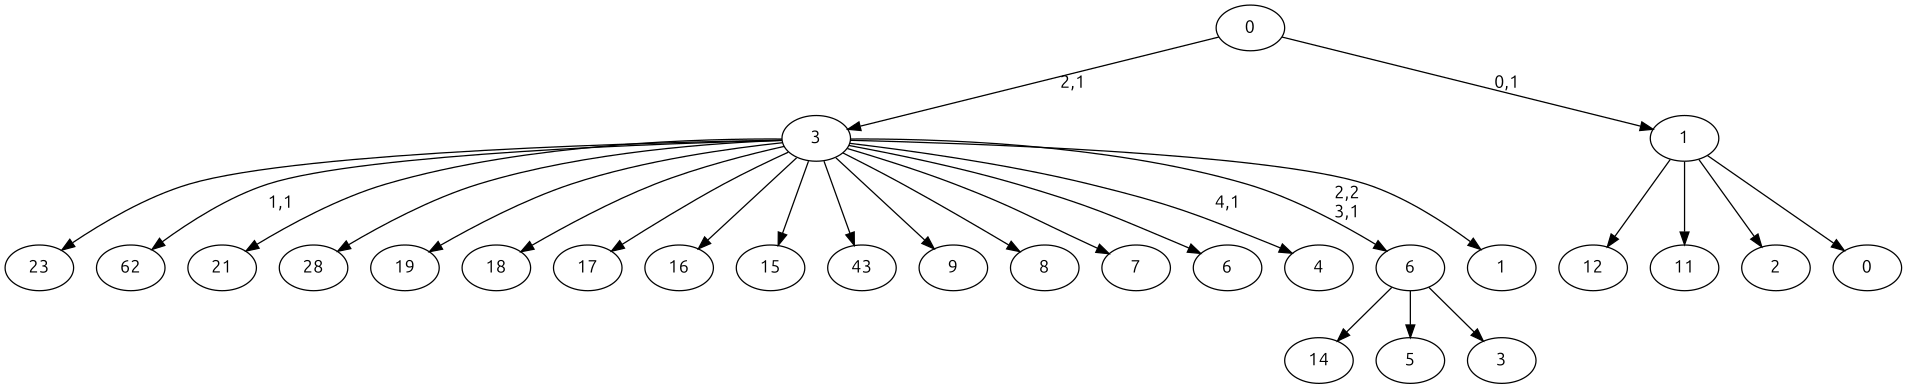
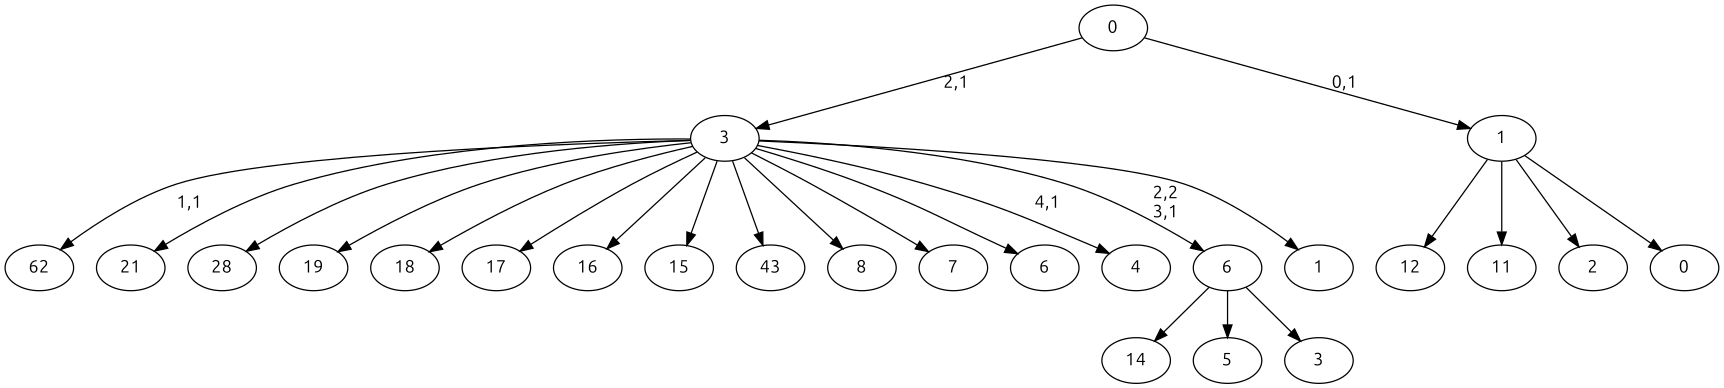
(39, 268) -> none
(953, 268) -> none
